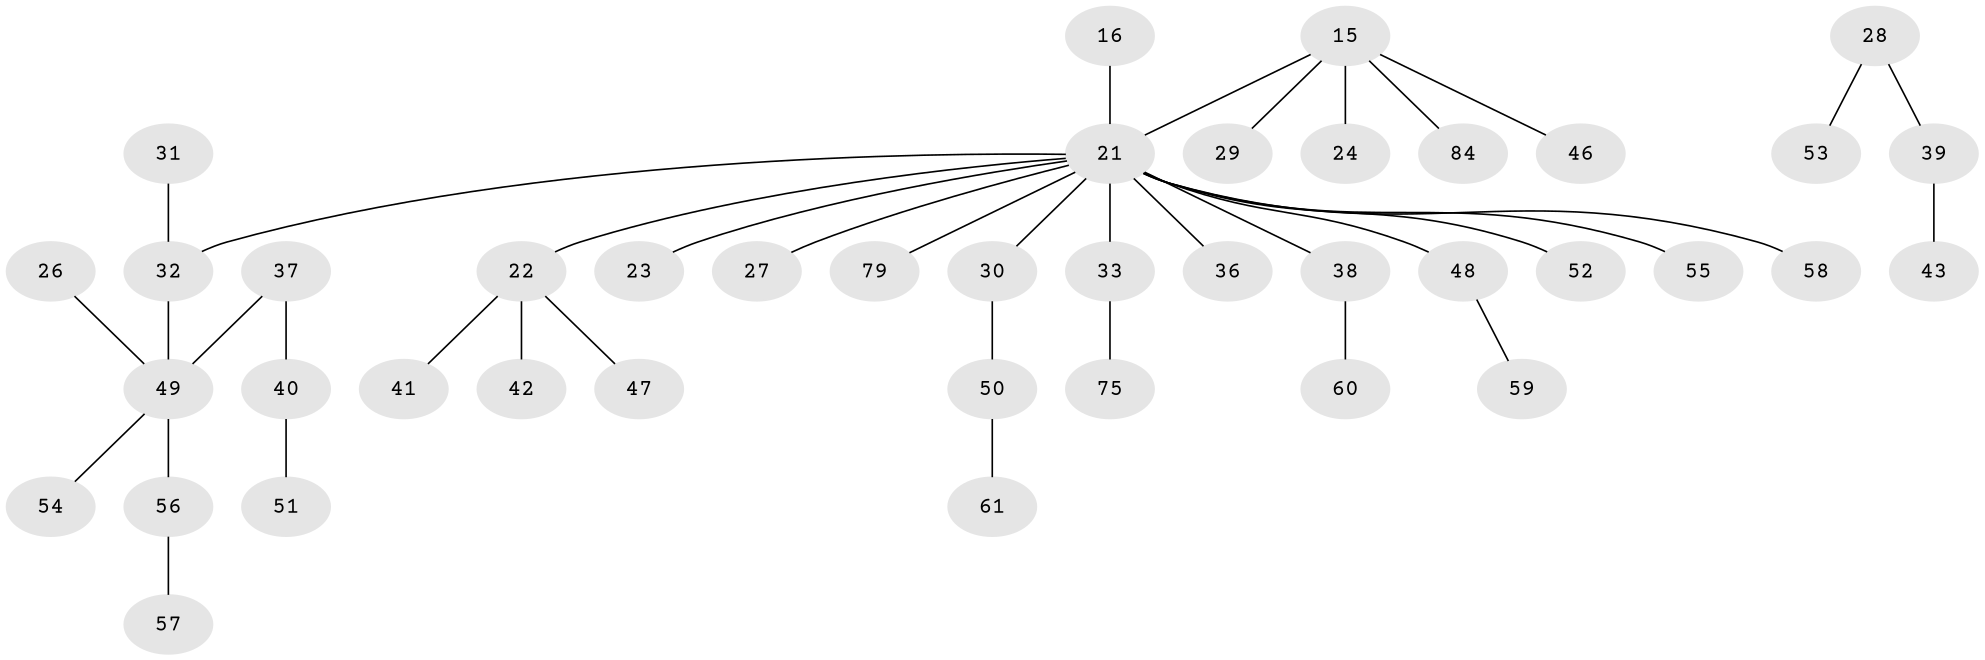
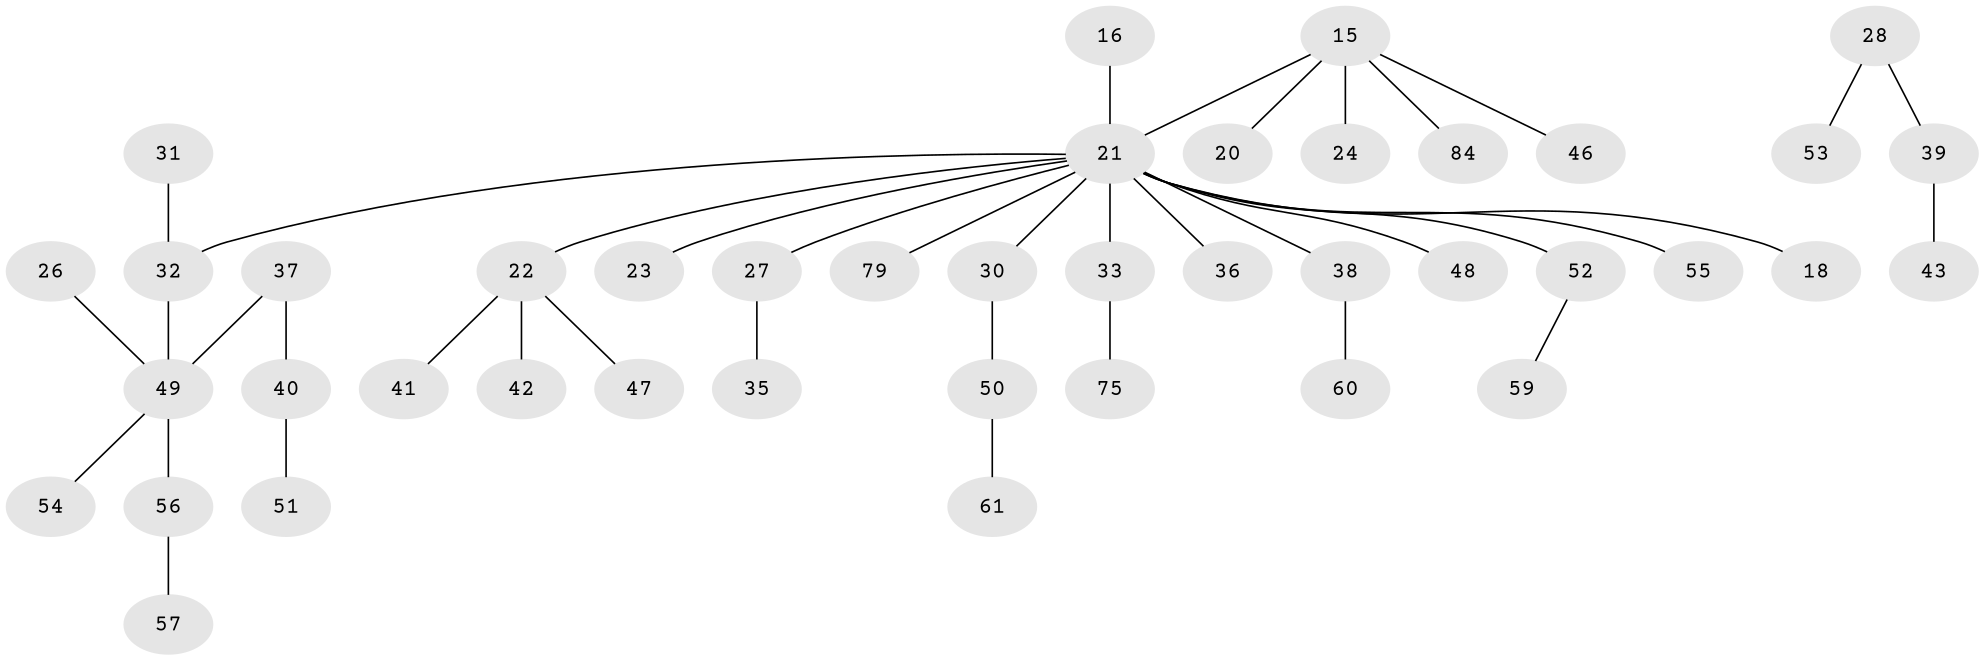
(1228, 154) -> (1228, 154)
(1816, 271) -> (1816, 271)
(1493, 330) -> (1551, 330)
none -> (757, 389)
